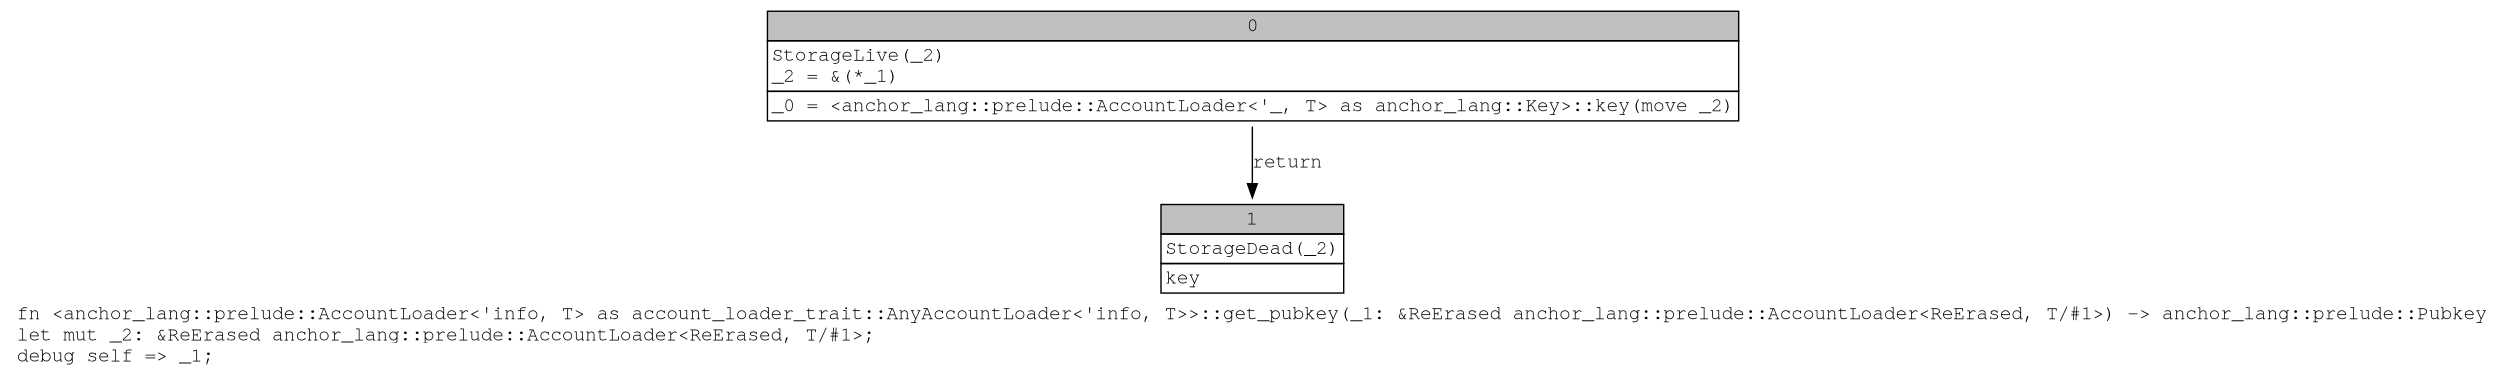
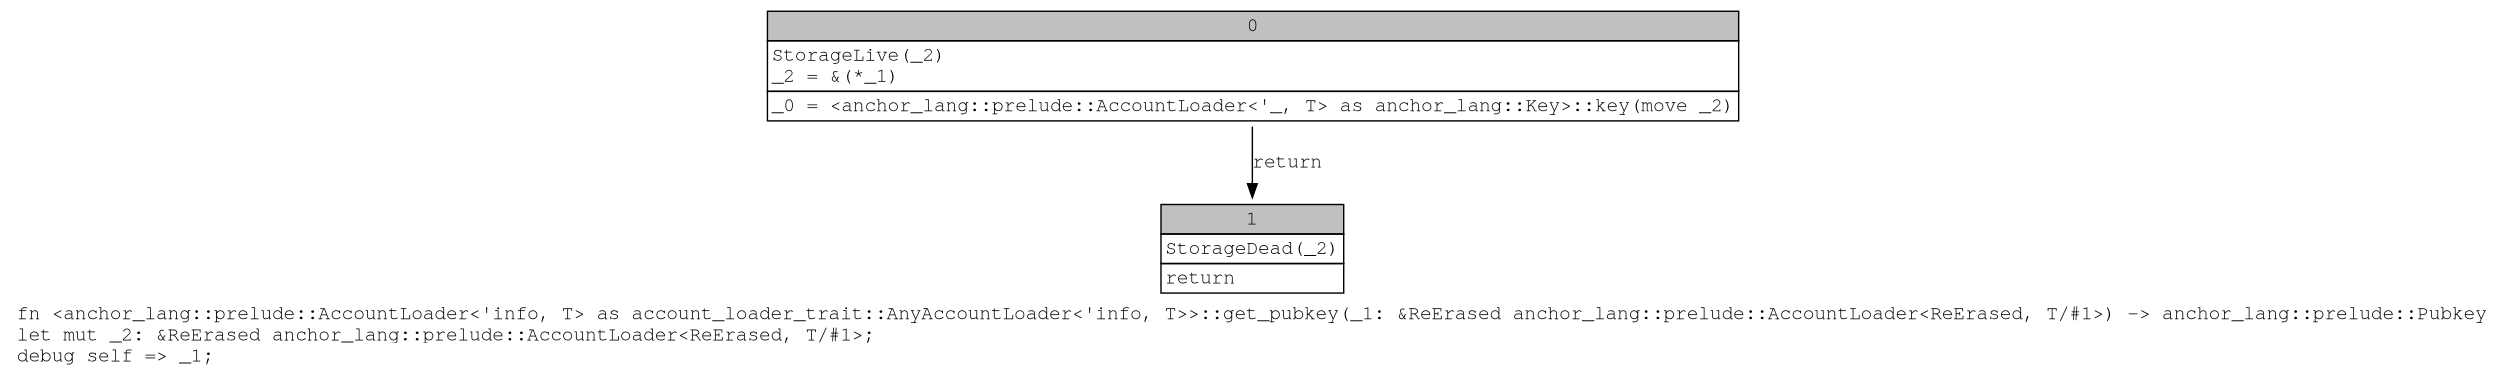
(1183, 278) -> (1200, 278)
